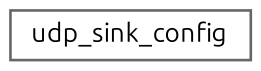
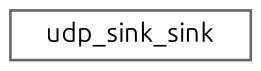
(131, 35) -> (131, 35)
